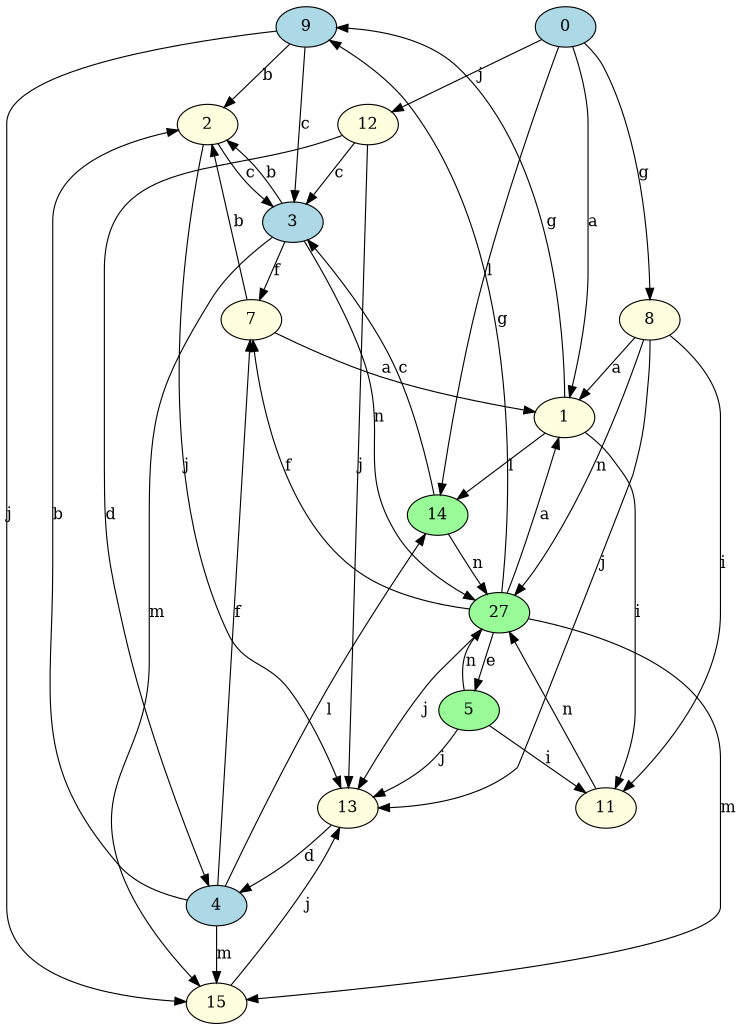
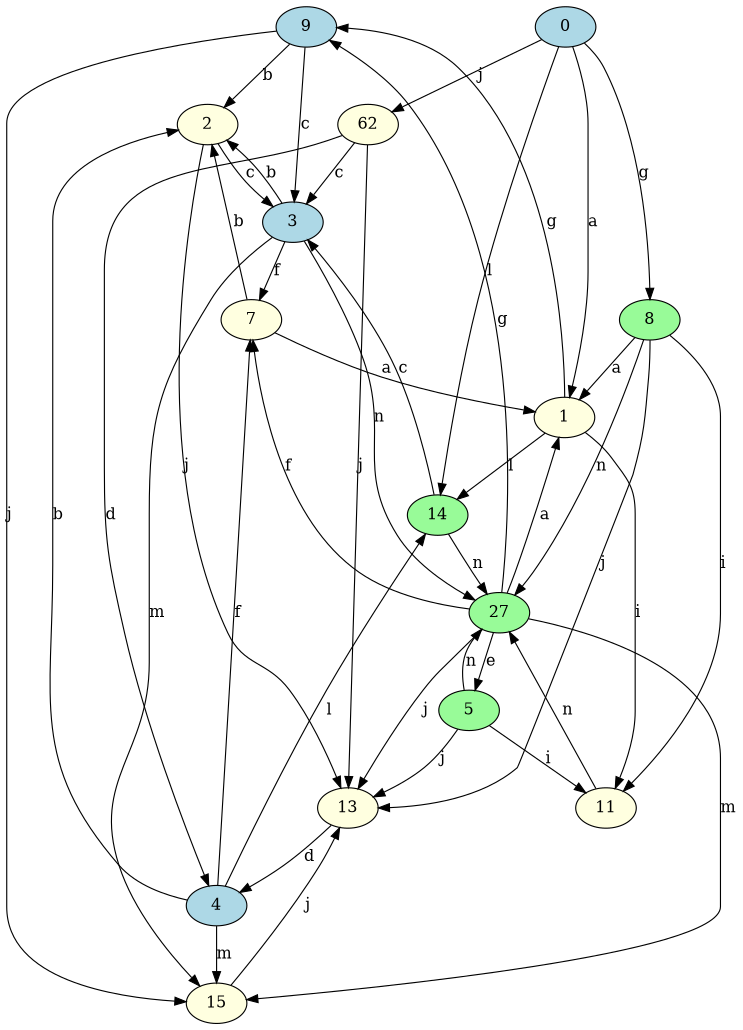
(368, 125) -> (368, 125)
(650, 320) -> (650, 320)
